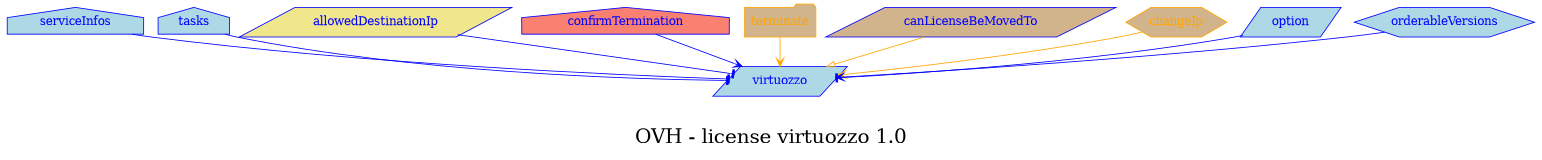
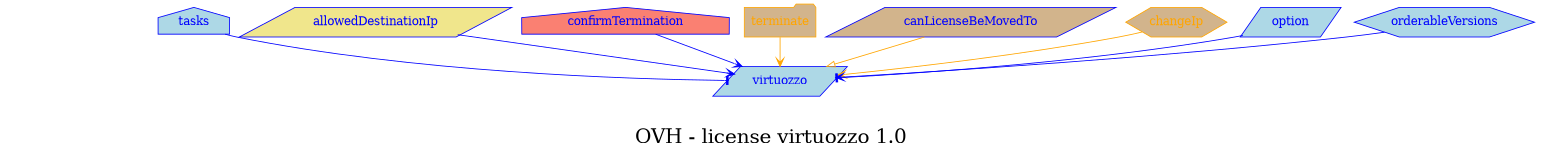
(75, 22) -> none
(594, 54) -> (594, 54)
